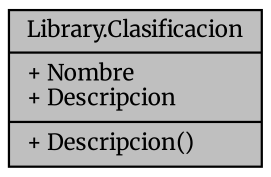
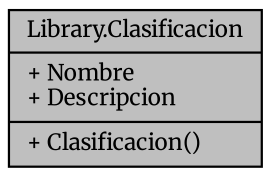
(112, 143) -> (115, 143)
